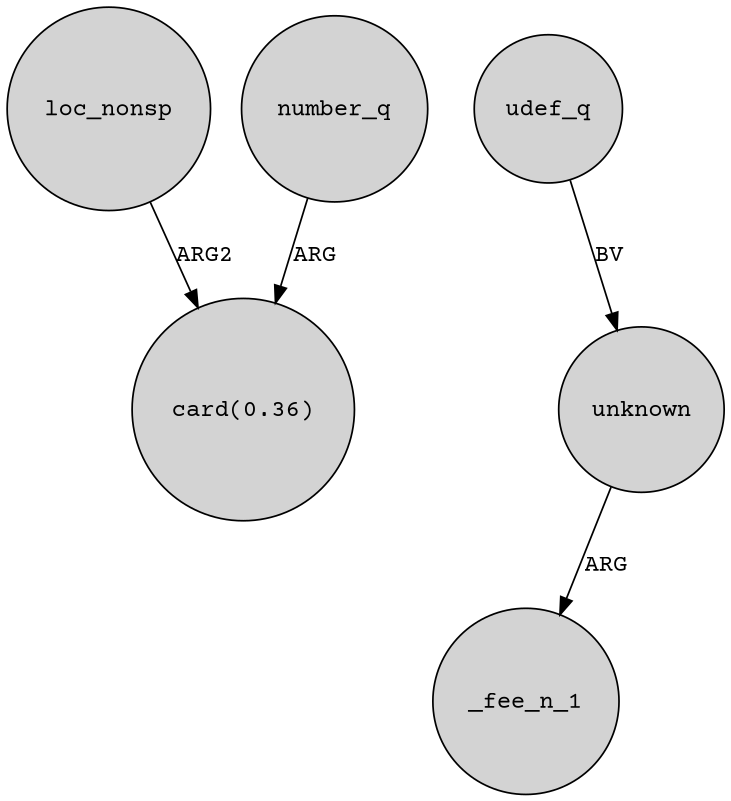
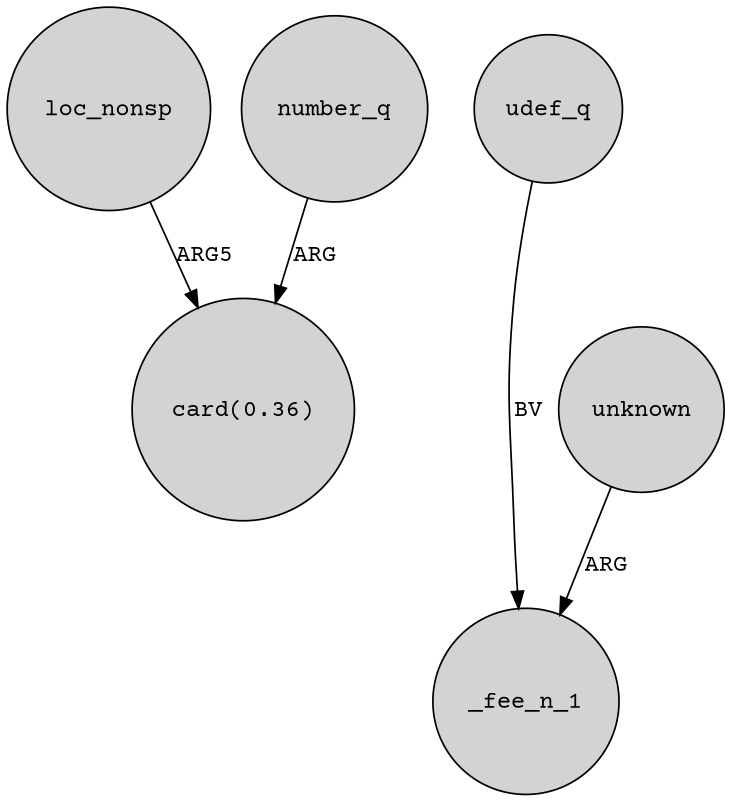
(591, 247) -> (509, 385)
(205, 255) -> (205, 255)
